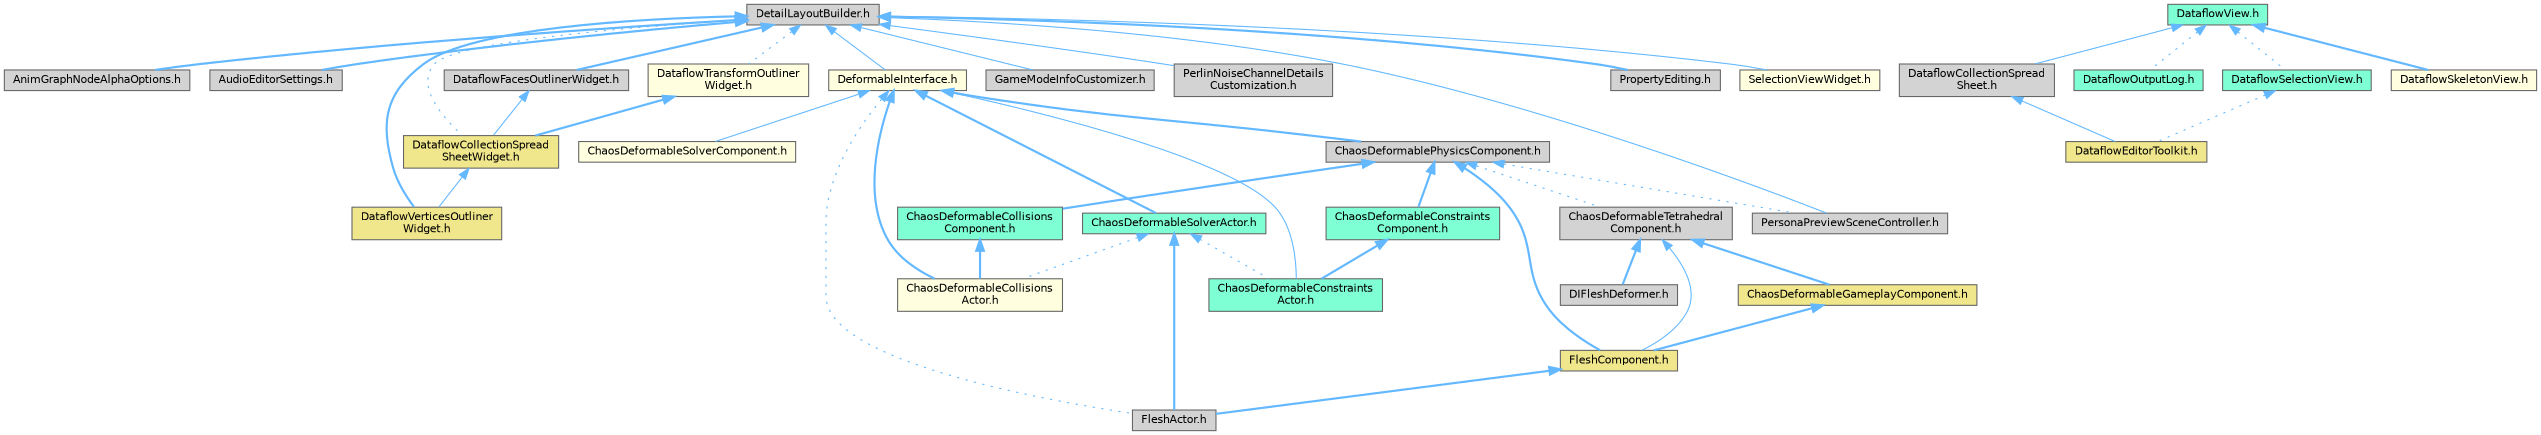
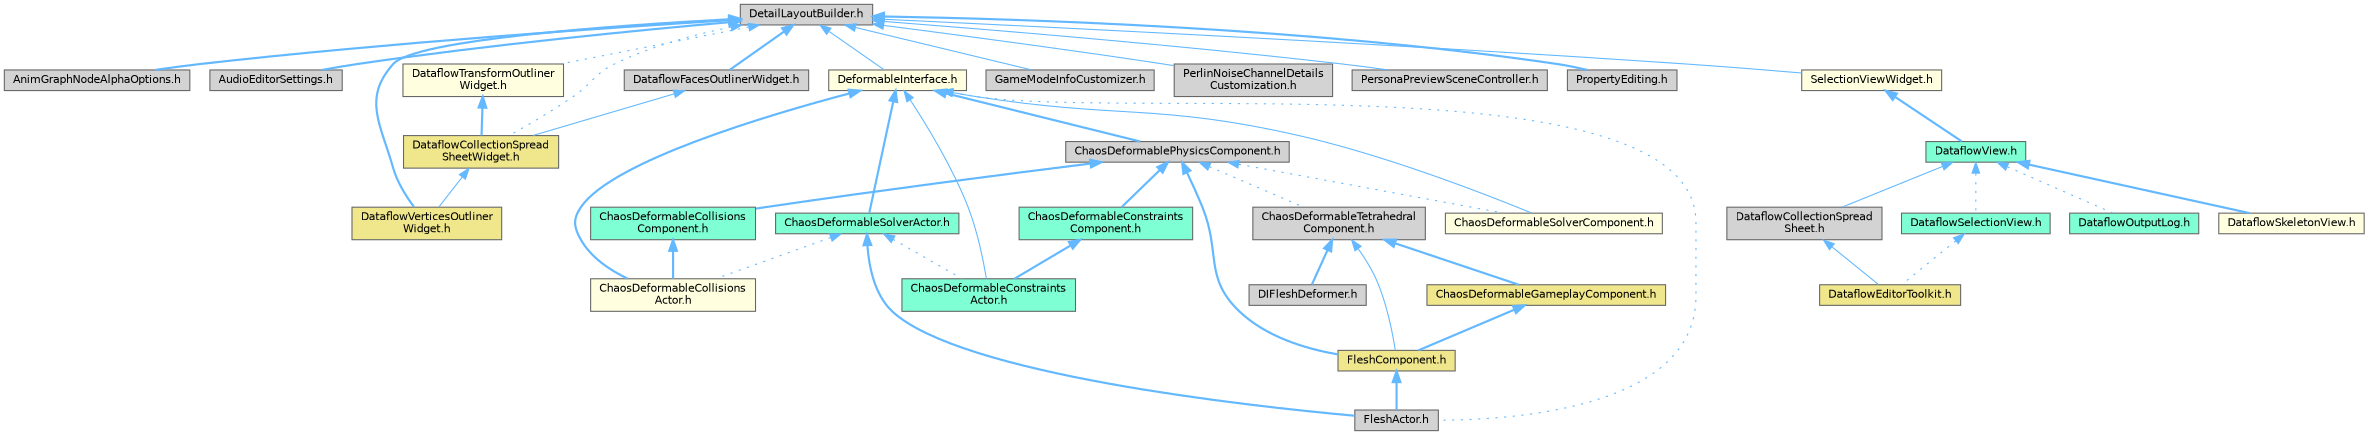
none -> (1928, 119)
(1650, 189) -> (1371, 189)
